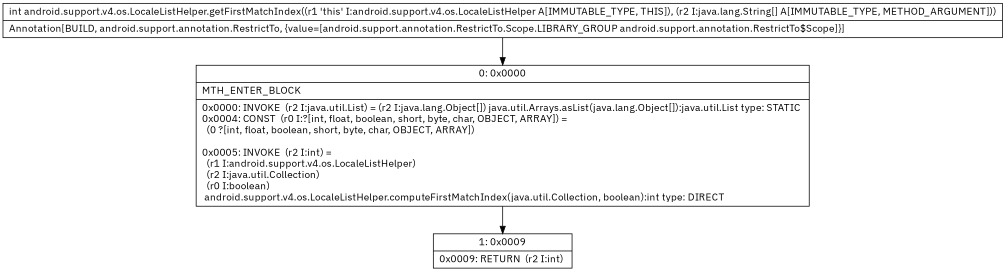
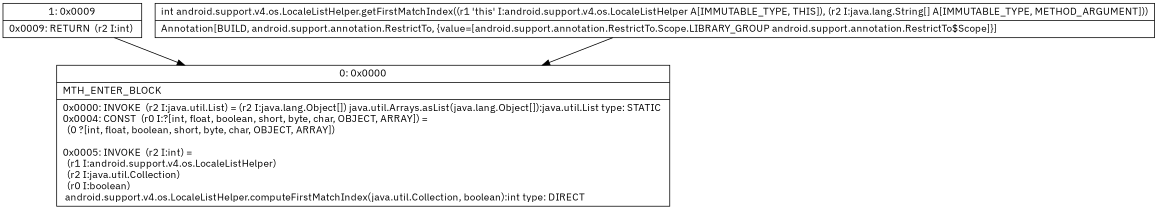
(503, 216) -> (146, 50)
